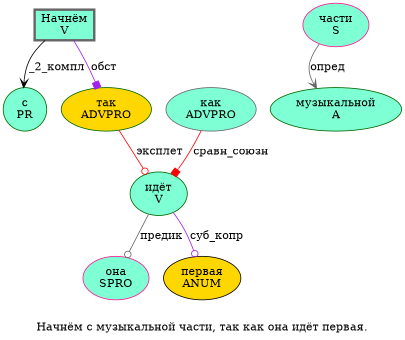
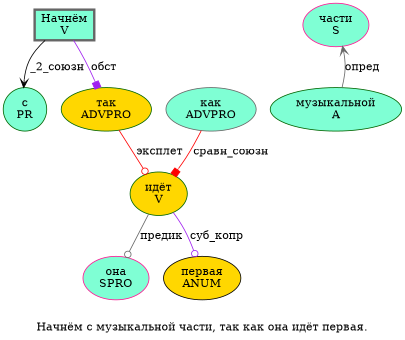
(310, 62) -> (345, 71)
(57, 67) -> (57, 67)
(159, 194) -> (159, 194)
